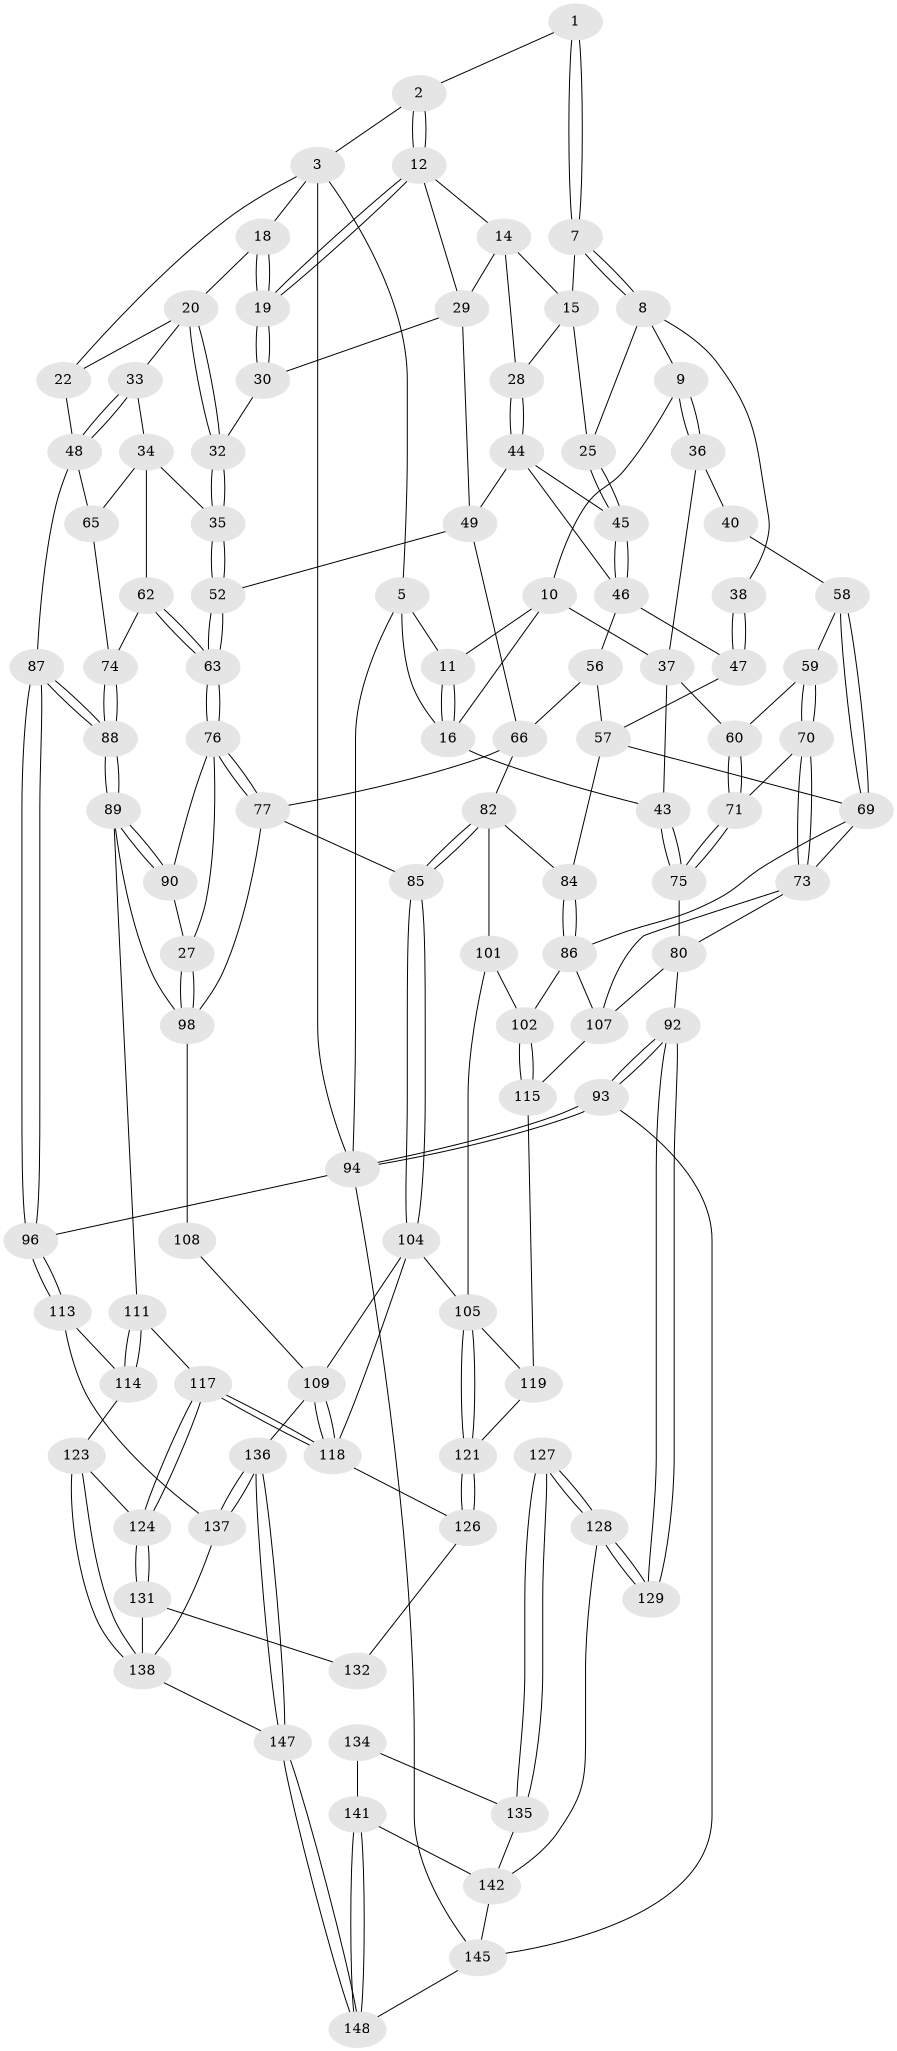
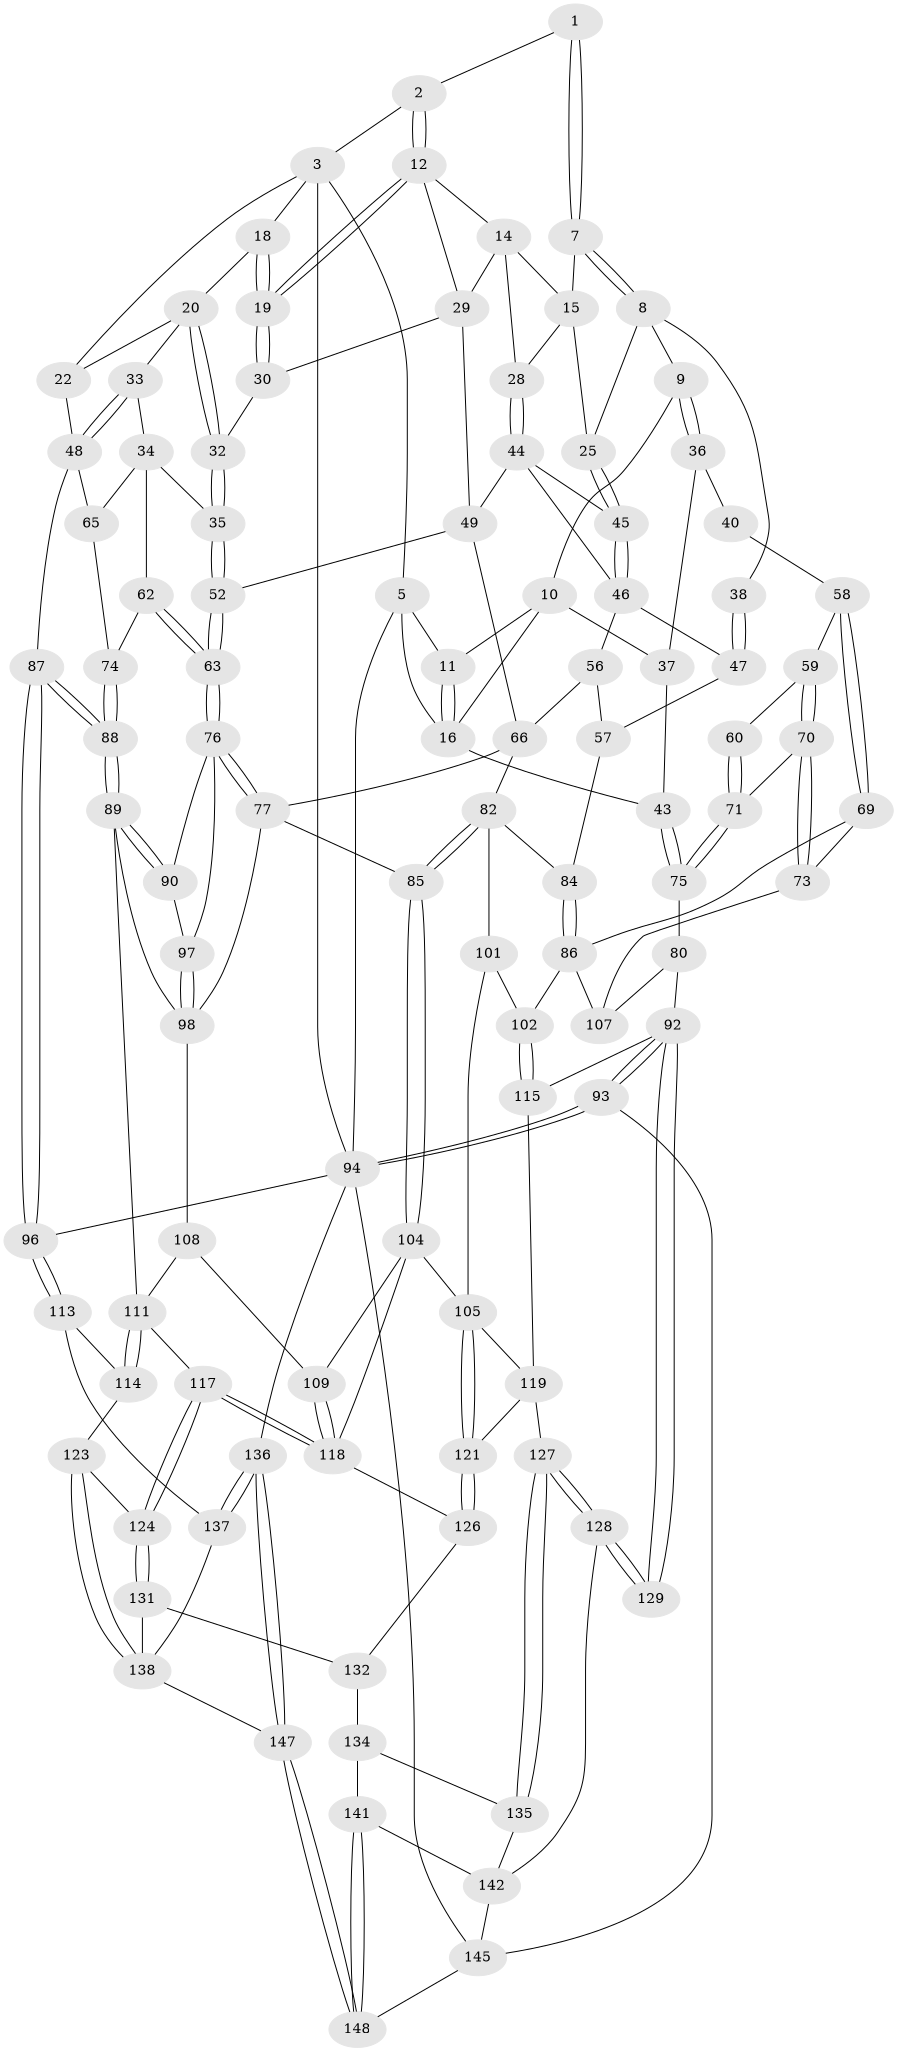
(701, 703) -> none
(735, 775) -> none
(741, 918) -> none
(187, 954) -> (187, 954)
(564, 1062) -> (601, 1061)
none -> (162, 1277)
(287, 1420) -> (297, 1310)
none -> (538, 1420)
none -> (358, 1707)
